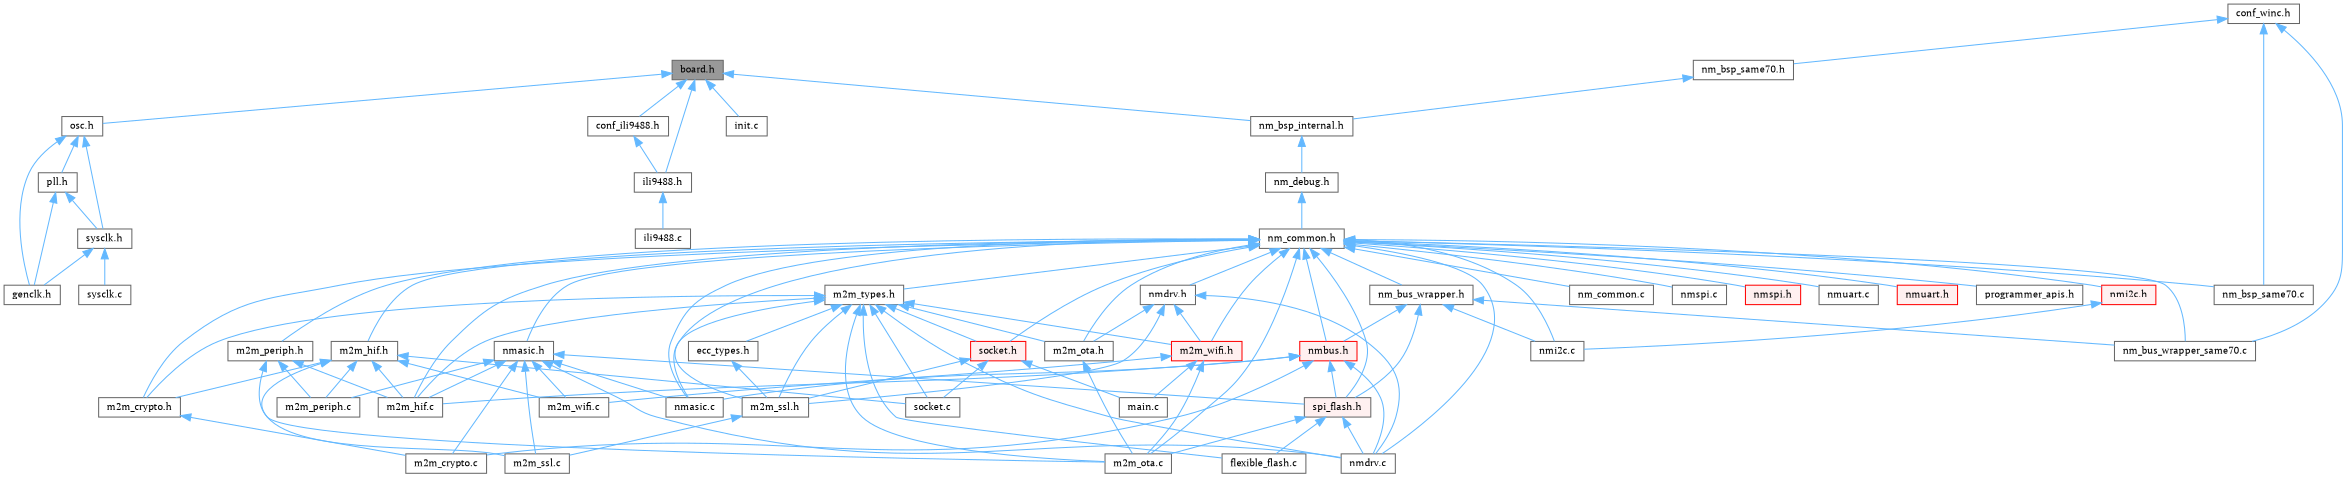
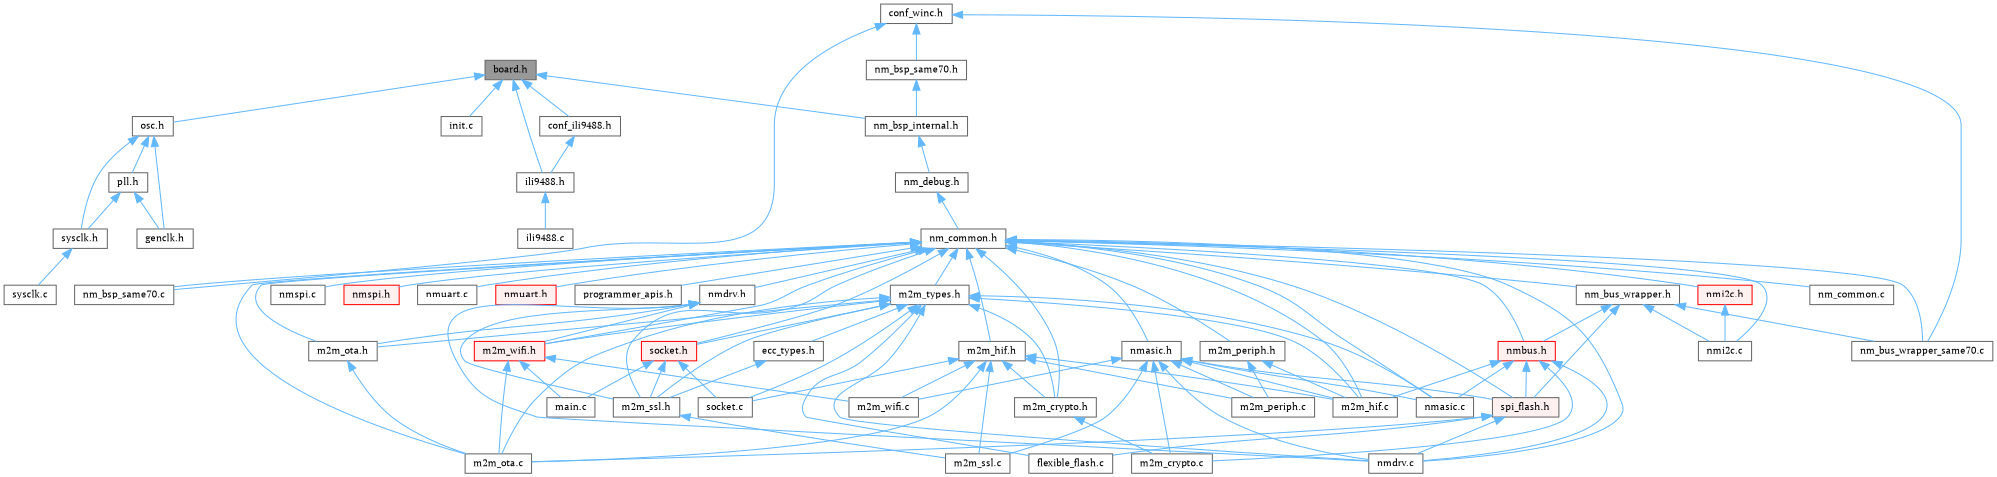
(64, 270) -> none
(661, 451) -> (767, 448)
